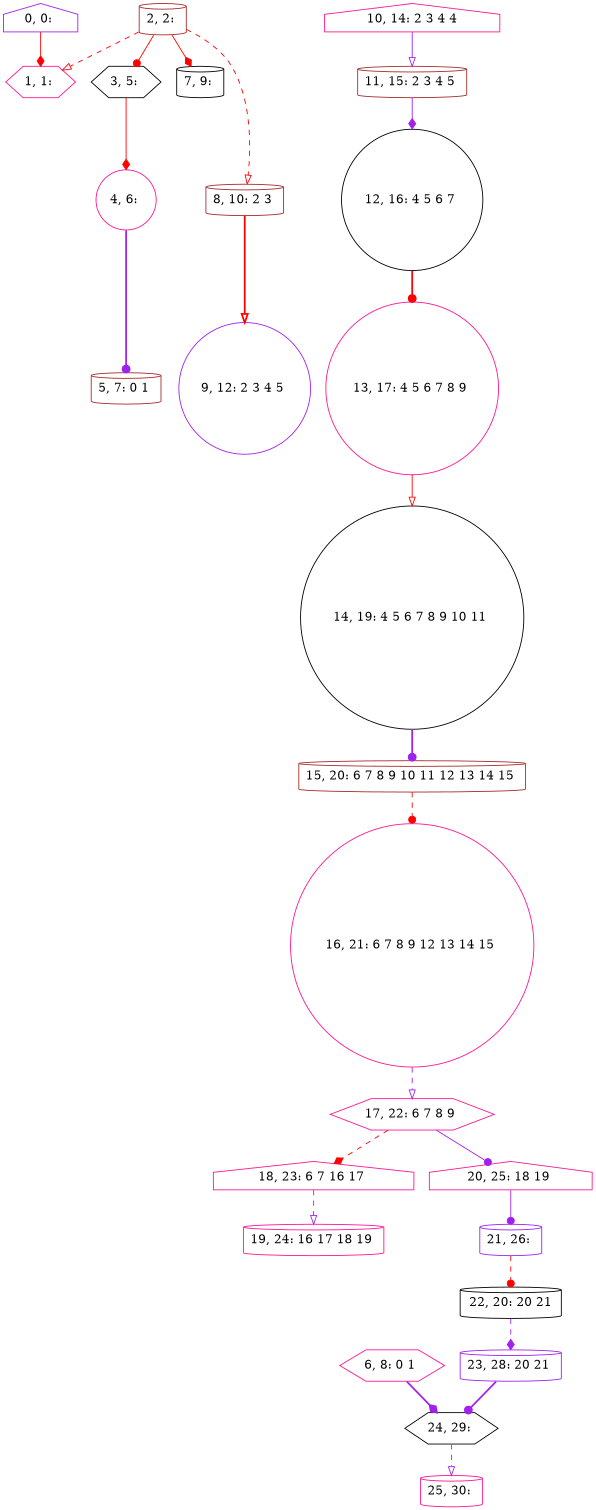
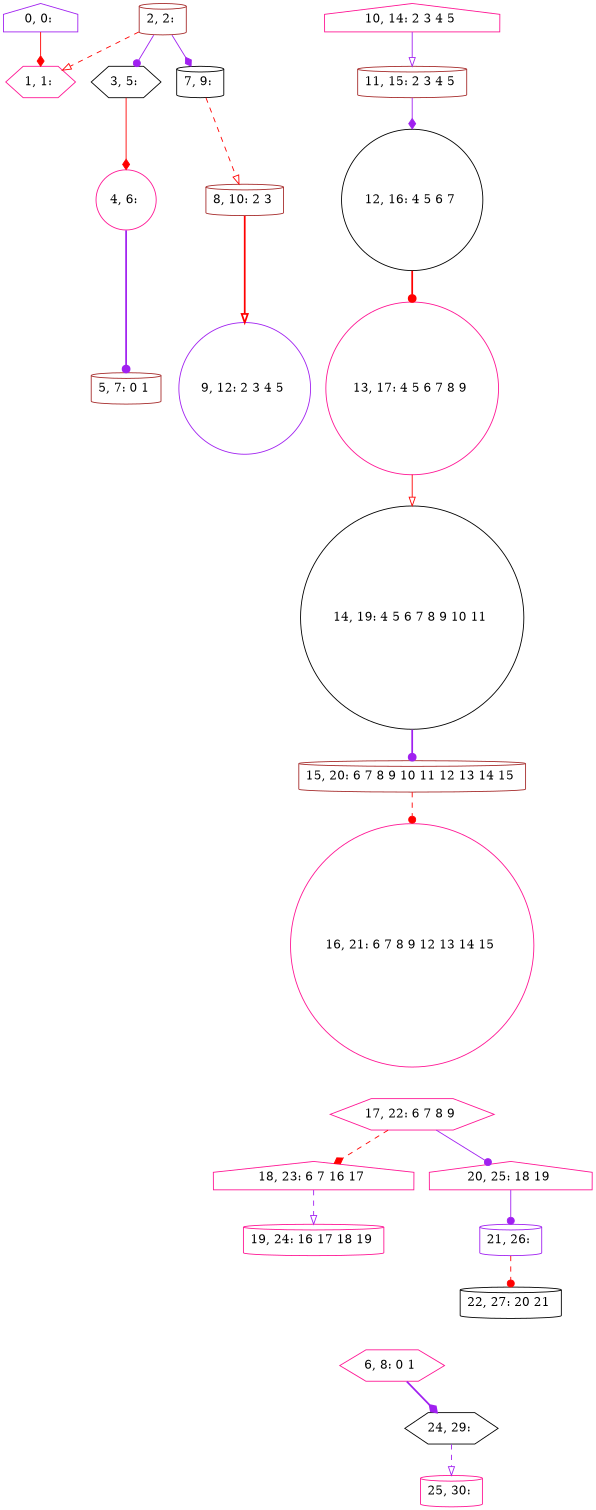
(412, 19) -> (412, 19)
(179, 46) -> (179, 46)
(146, 48) -> (146, 48)
(242, 90) -> (221, 137)
(412, 1079) -> none
(511, 1303) -> (511, 1303)
(511, 1366) -> none
